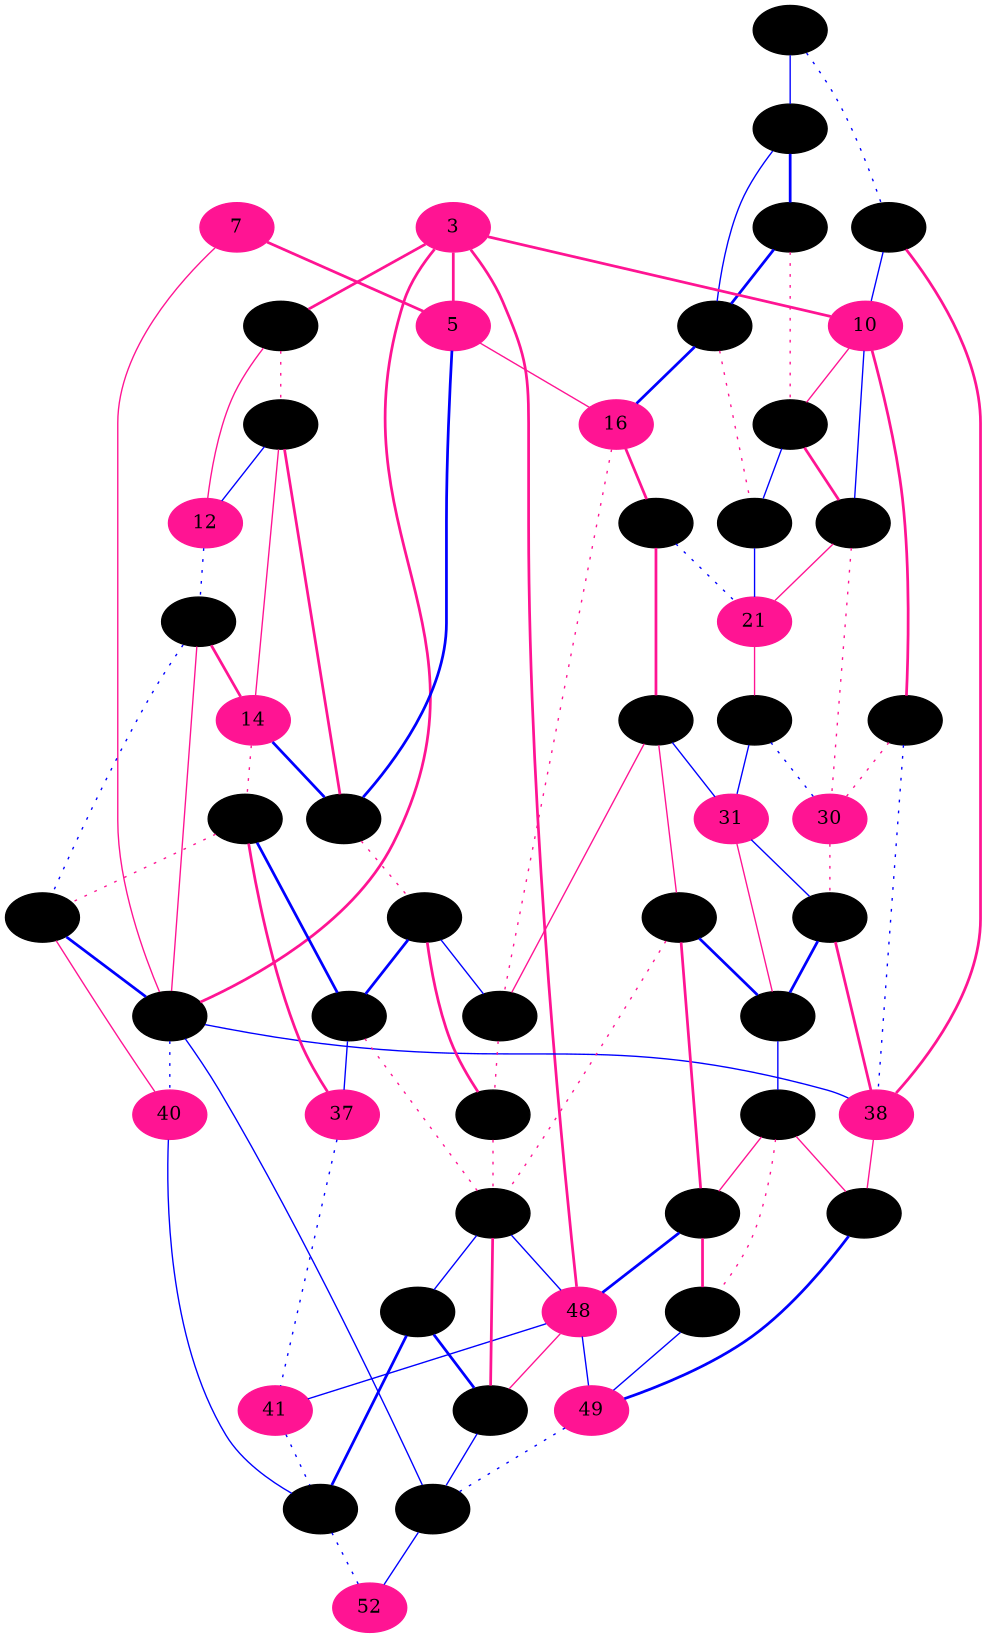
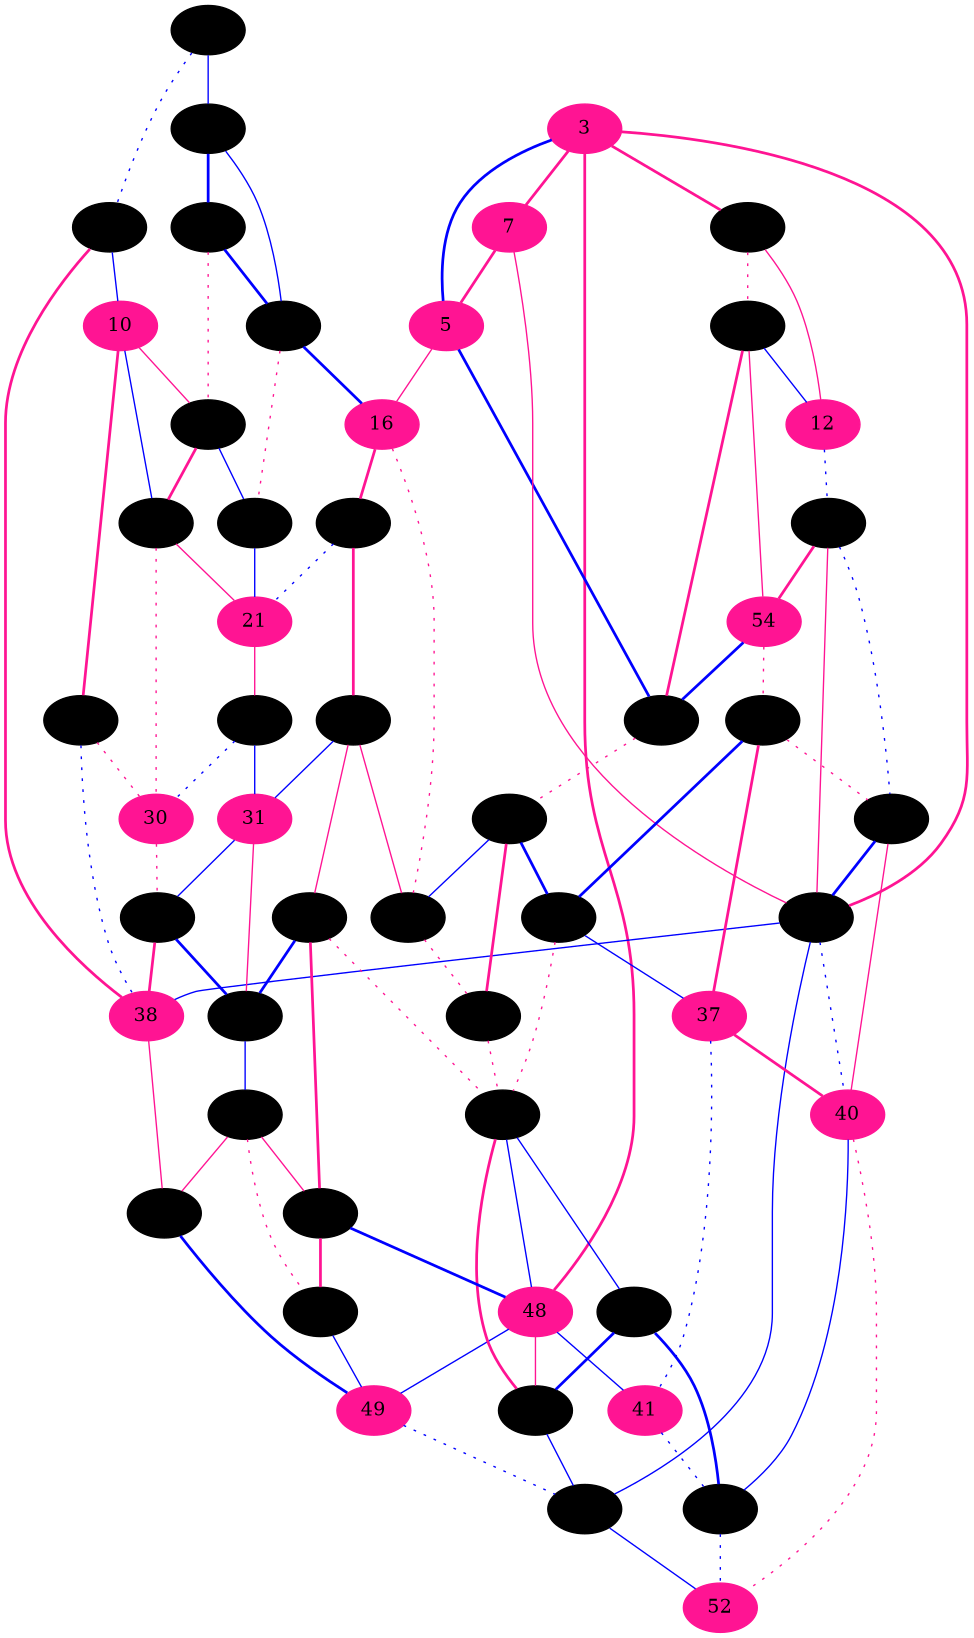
(453, 277) -> (464, 198)
(659, 277) -> (547, 178)
(253, 720) -> (764, 622)
none -> (776, 1064)
none -> (876, 1389)
